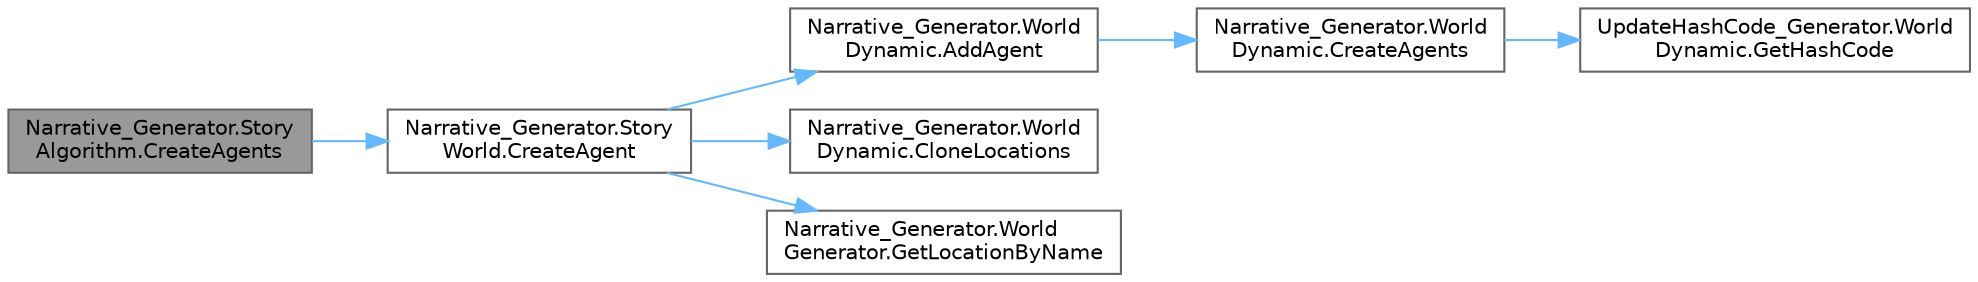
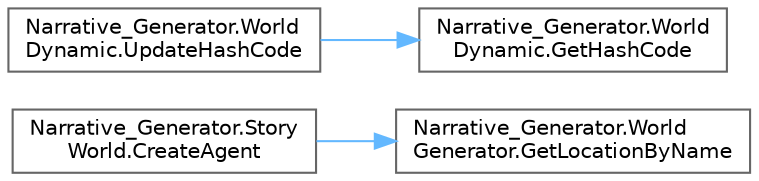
(944, 40) -> none
(1351, 40) -> (164, 40)
(1775, 40) -> (573, 40)
(160, 141) -> none
(944, 141) -> none
